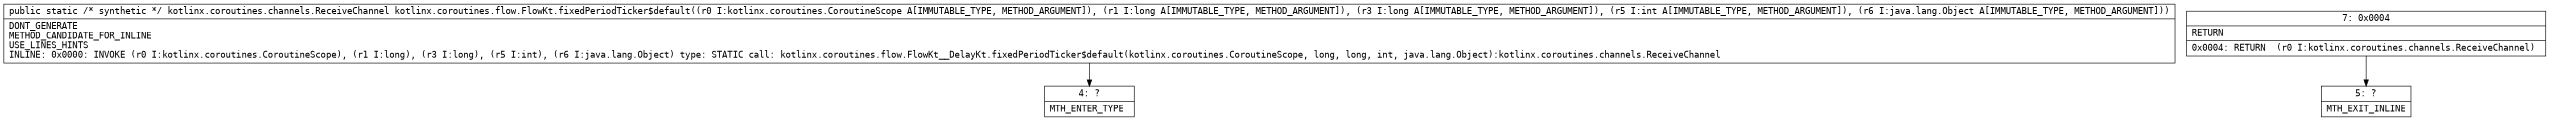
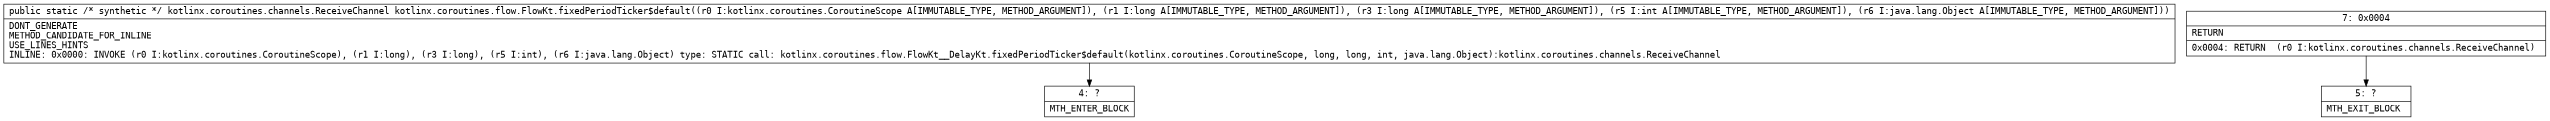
(1087, 109) -> (1089, 109)
(2366, 109) -> (2364, 109)
